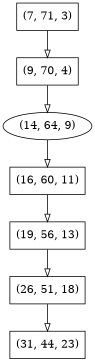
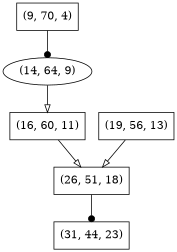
(47, 17) -> none
(47, 95) -> (47, 41)
(47, 204) -> (67, 151)
(47, 314) -> (92, 205)
